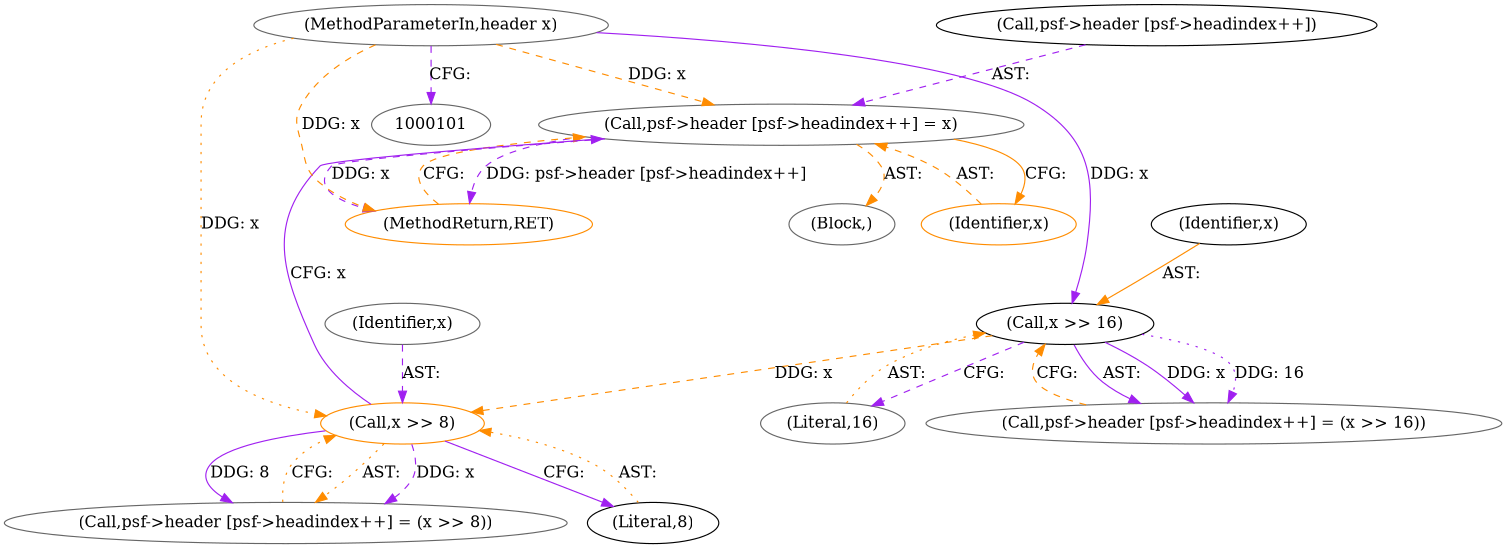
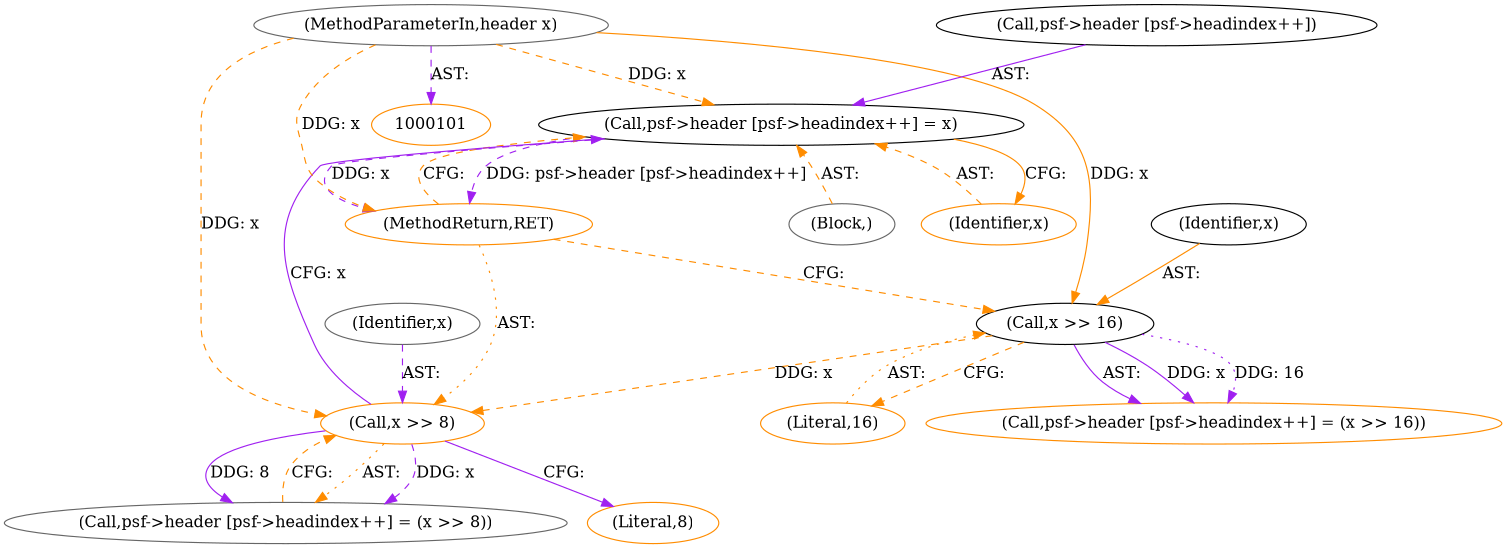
(923, 68) -> (923, 68)
(975, 73) -> (975, 73)
(453, 75) -> (453, 75)
(431, 125) -> (431, 125)
(781, 125) -> (781, 125)
(881, 167) -> (819, 179)
(201, 234) -> (201, 234)
(953, 372) -> (953, 372)
(1046, 390) -> (768, 274)
(833, 423) -> (833, 423)
(1214, 423) -> (1214, 423)
(571, 454) -> (495, 329)
(292, 464) -> (292, 464)
(653, 523) -> (653, 523)
